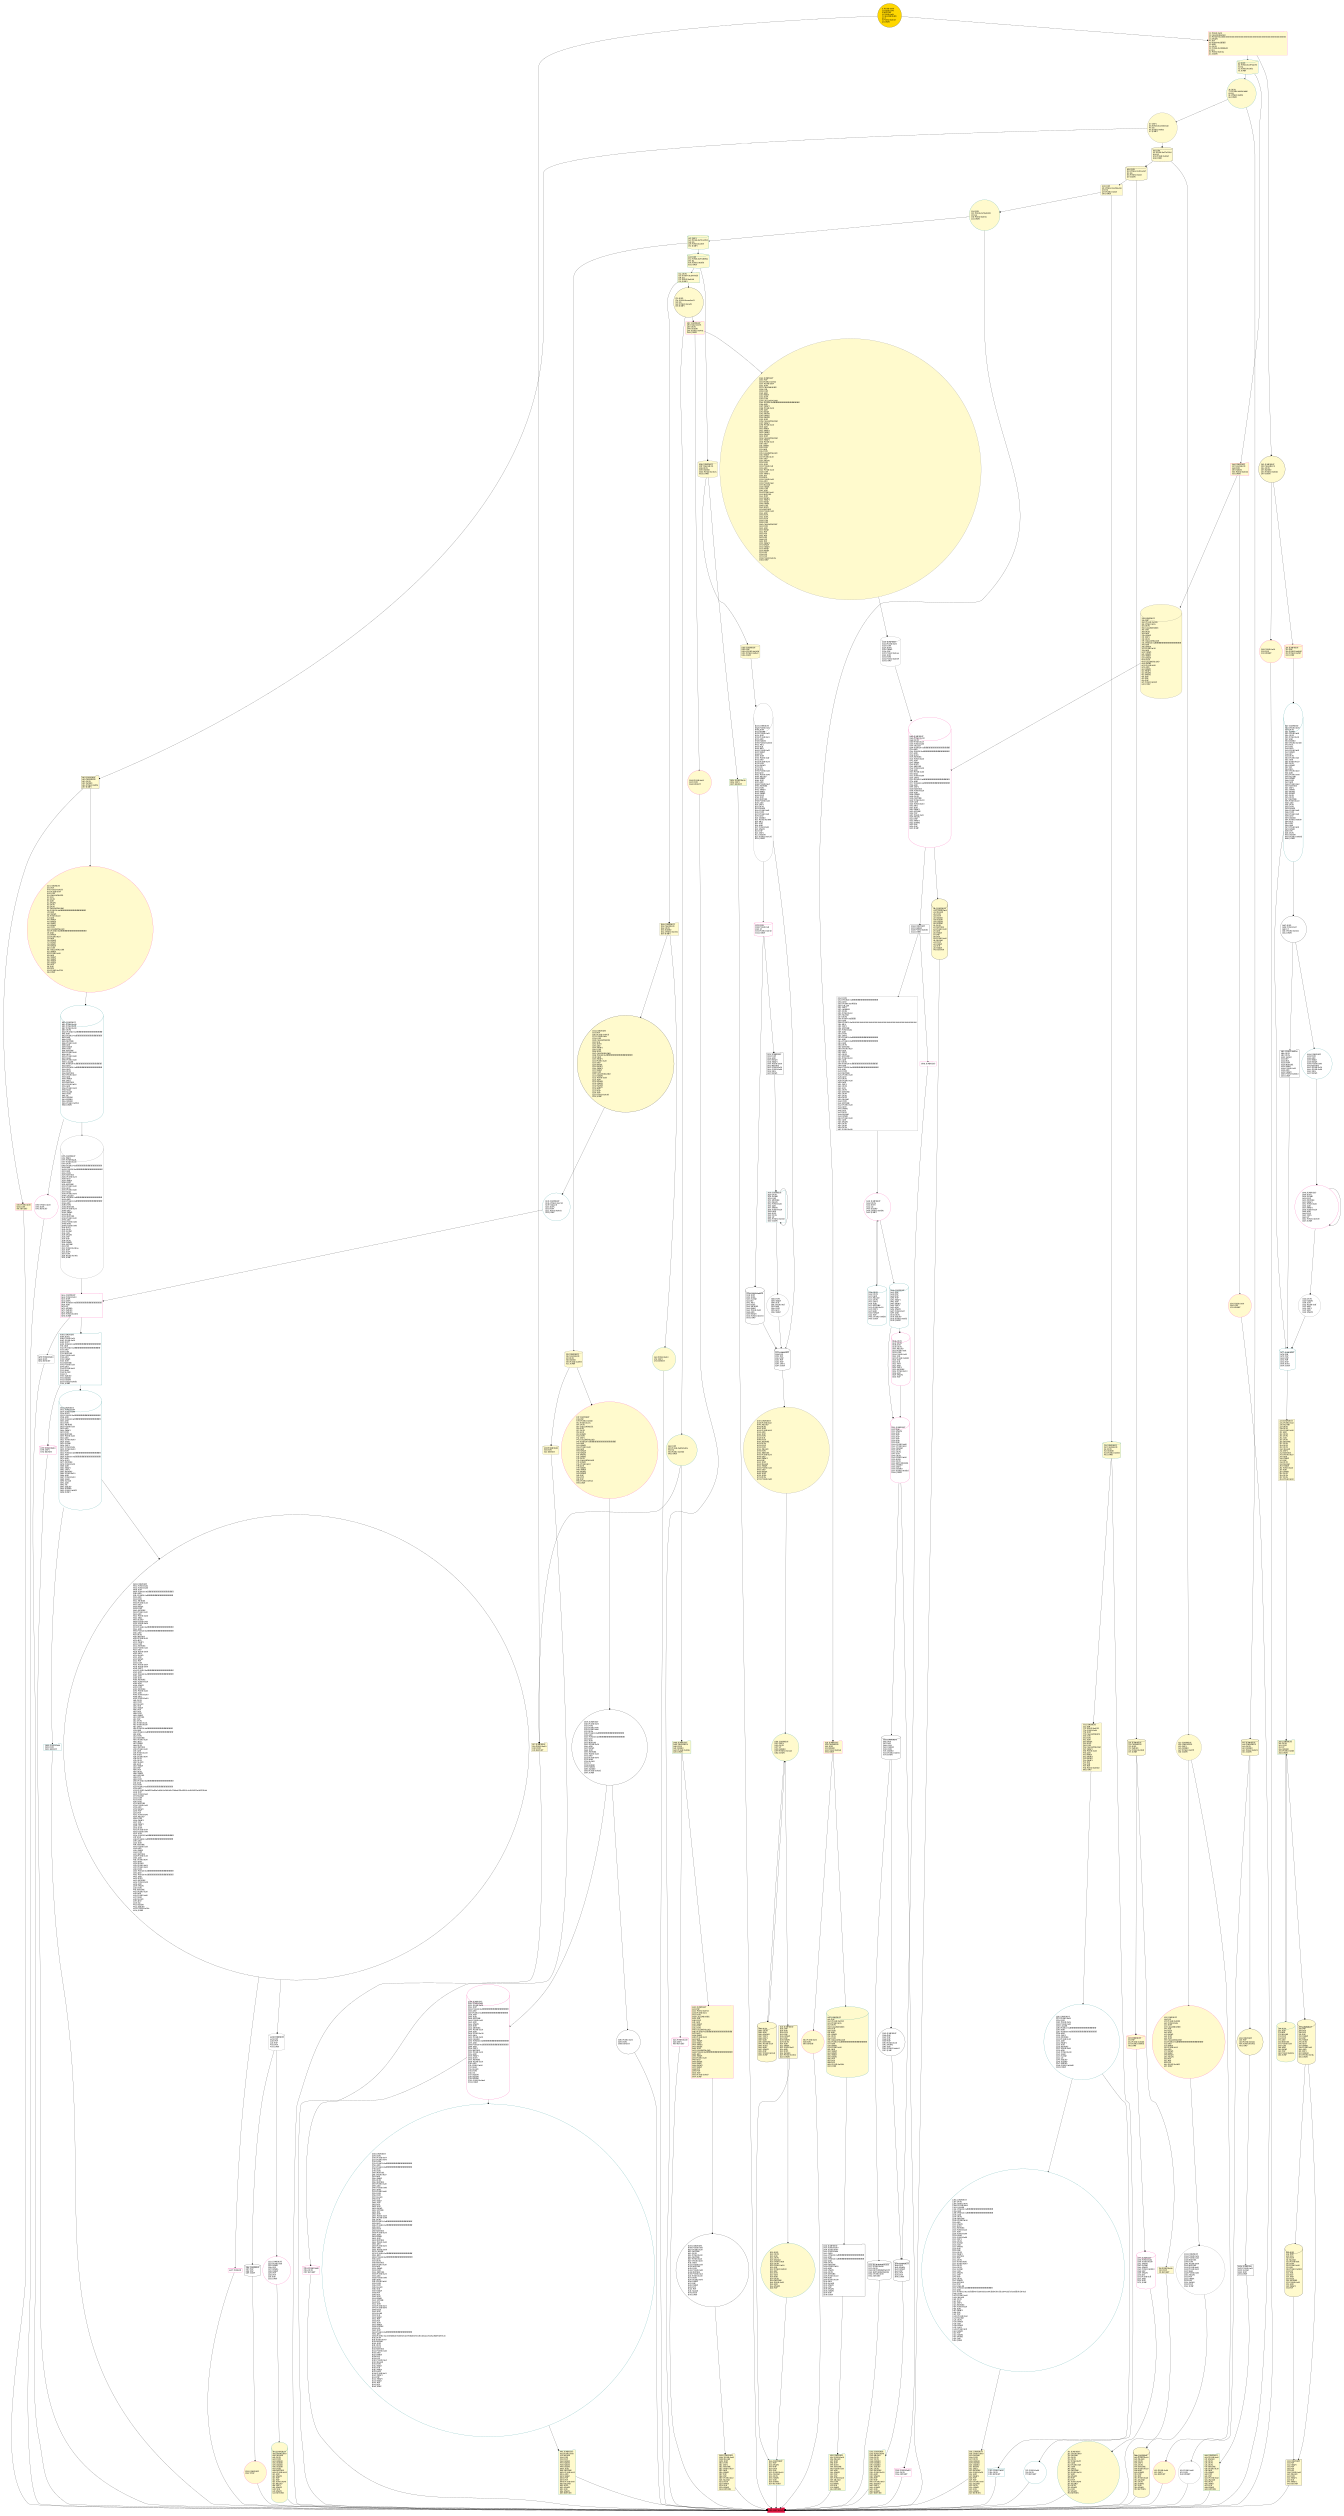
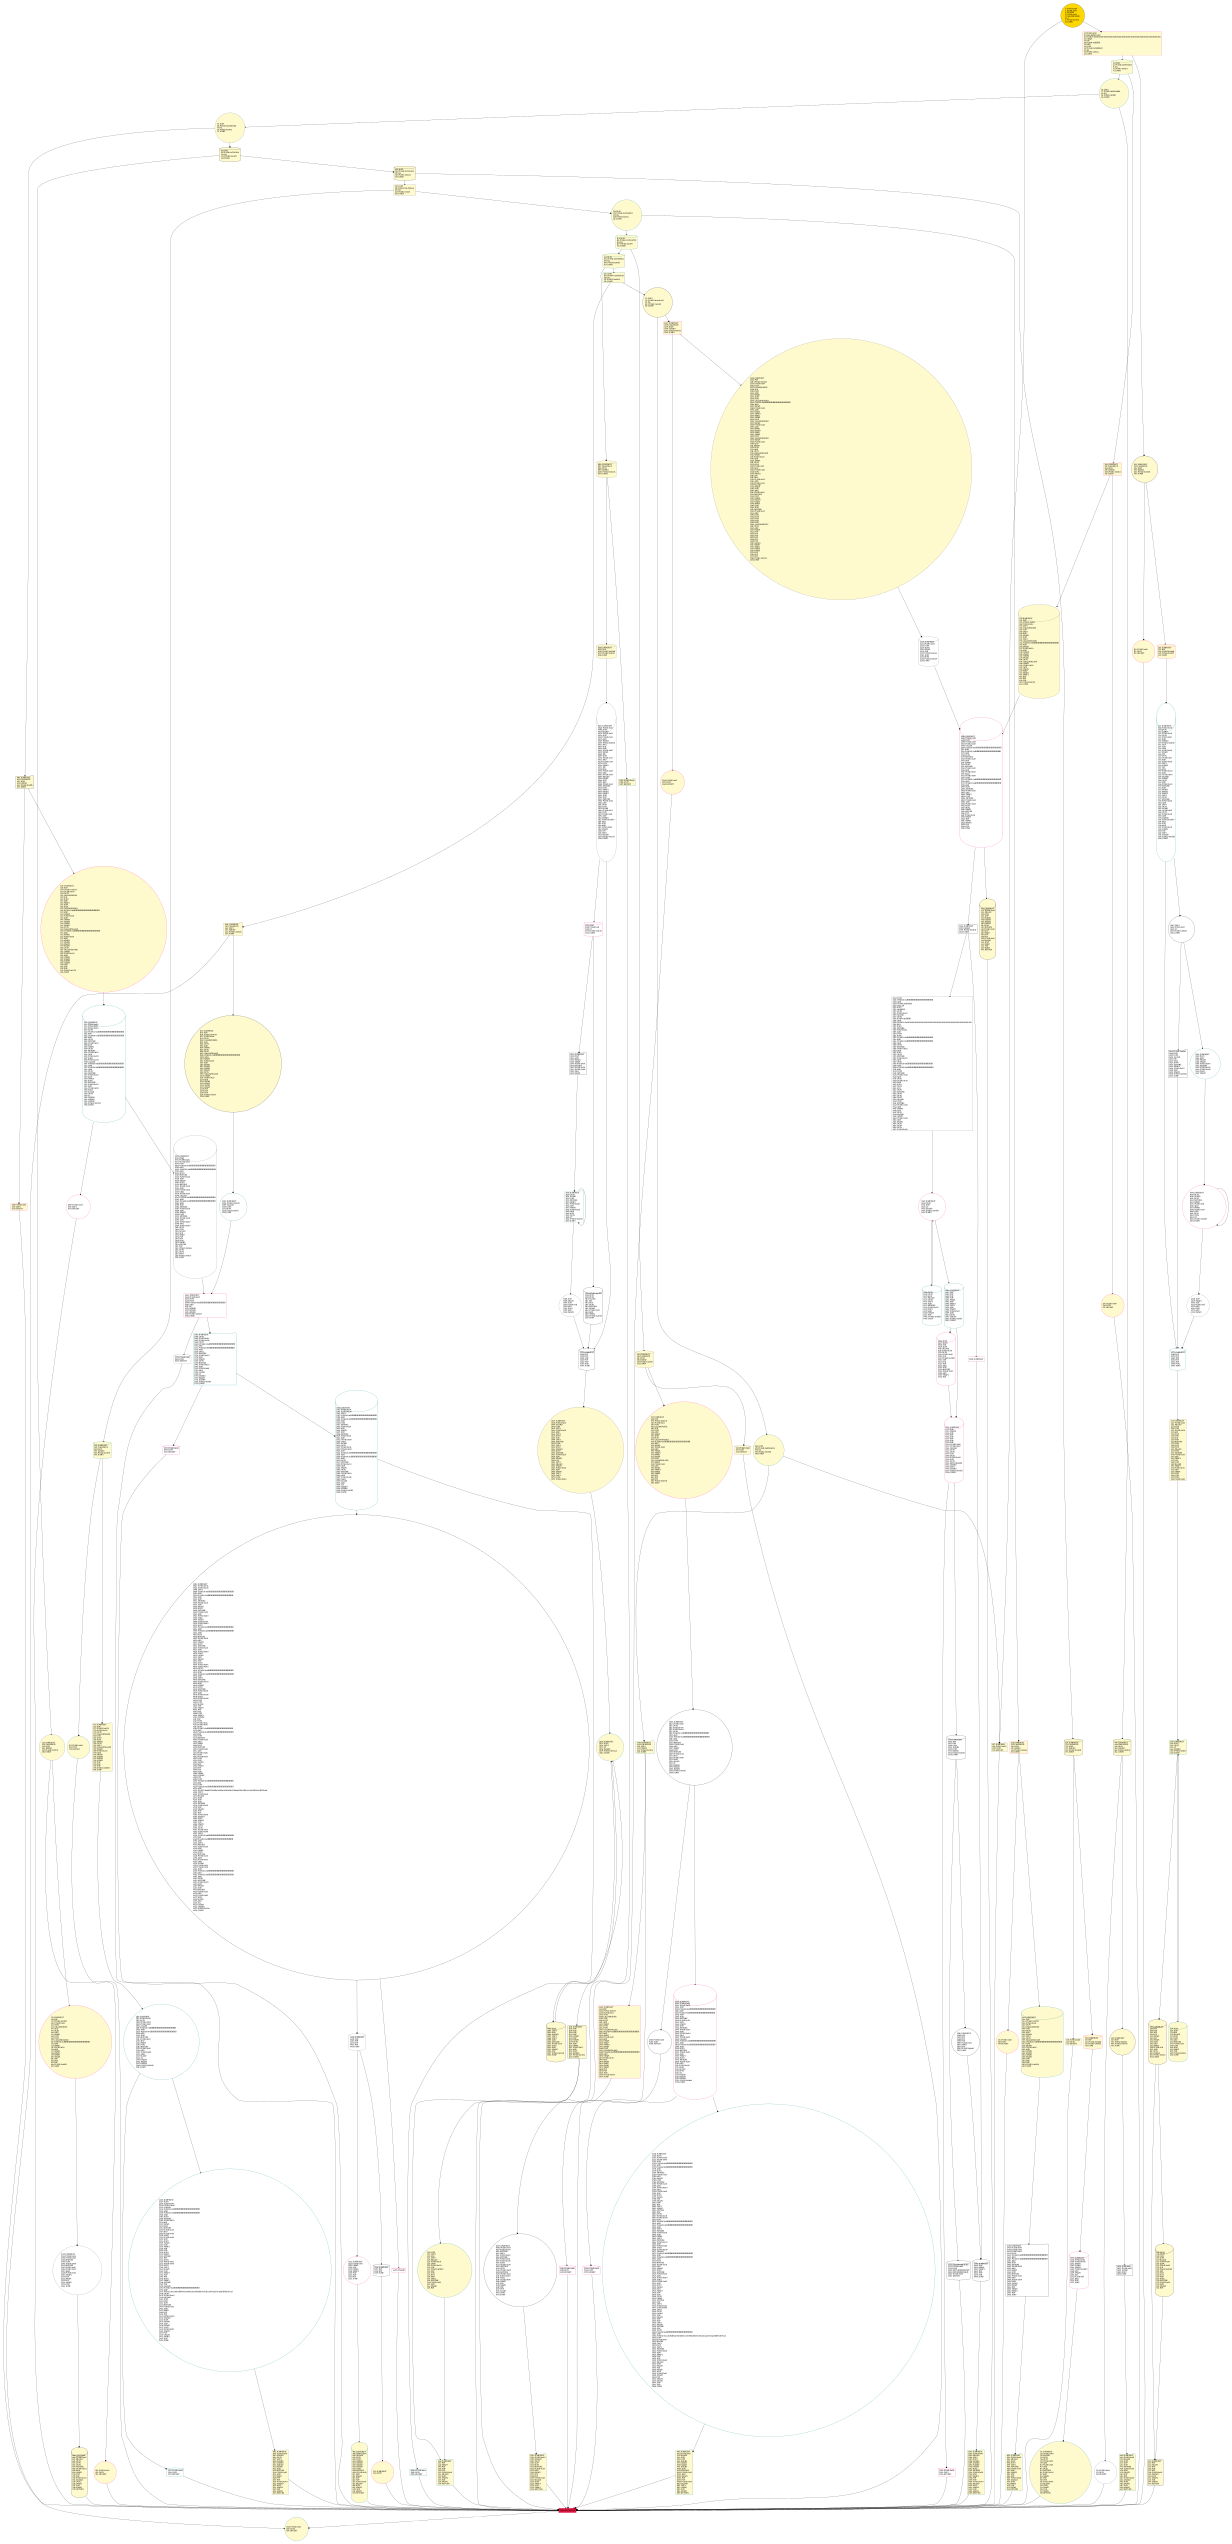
(661, 1988) -> (434, 2520)
(1035, 2472) -> (79, 1747)
